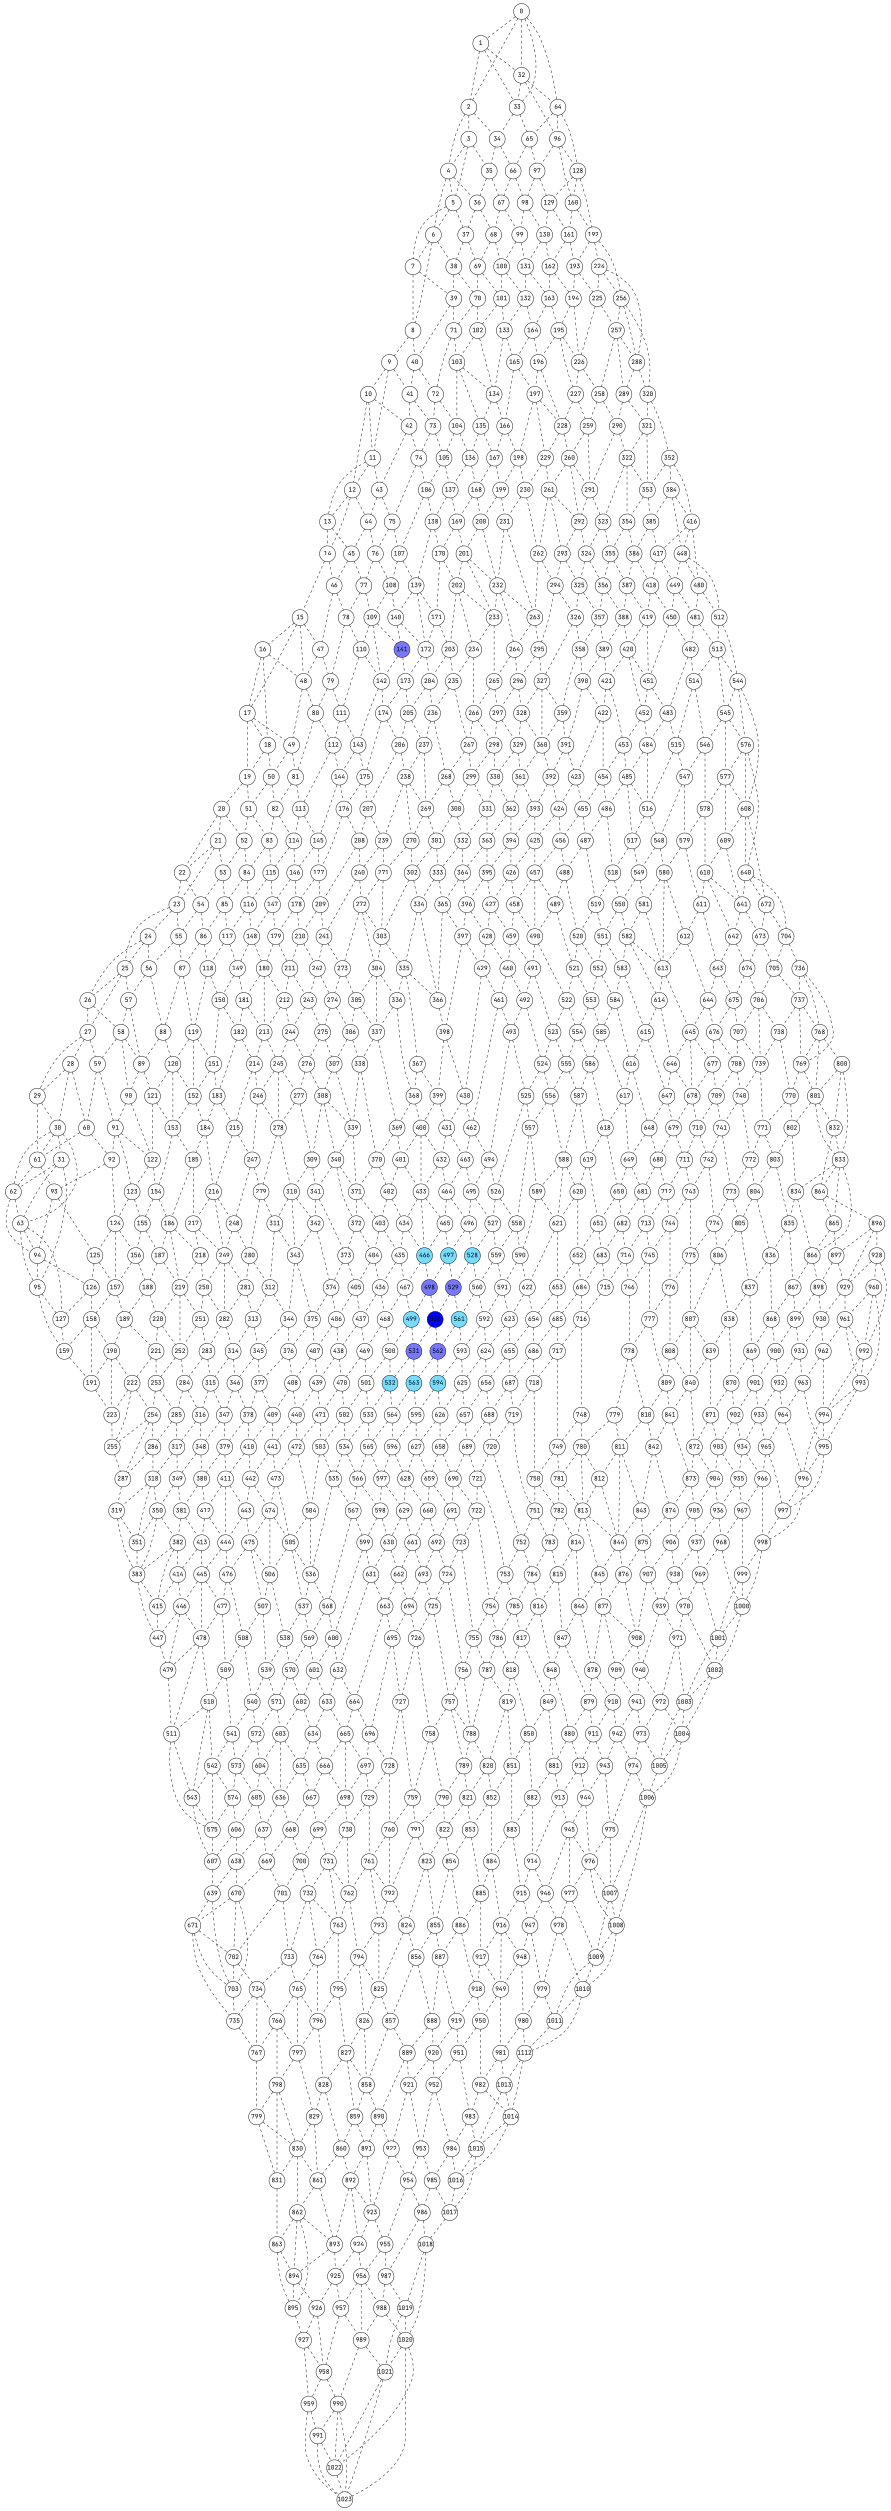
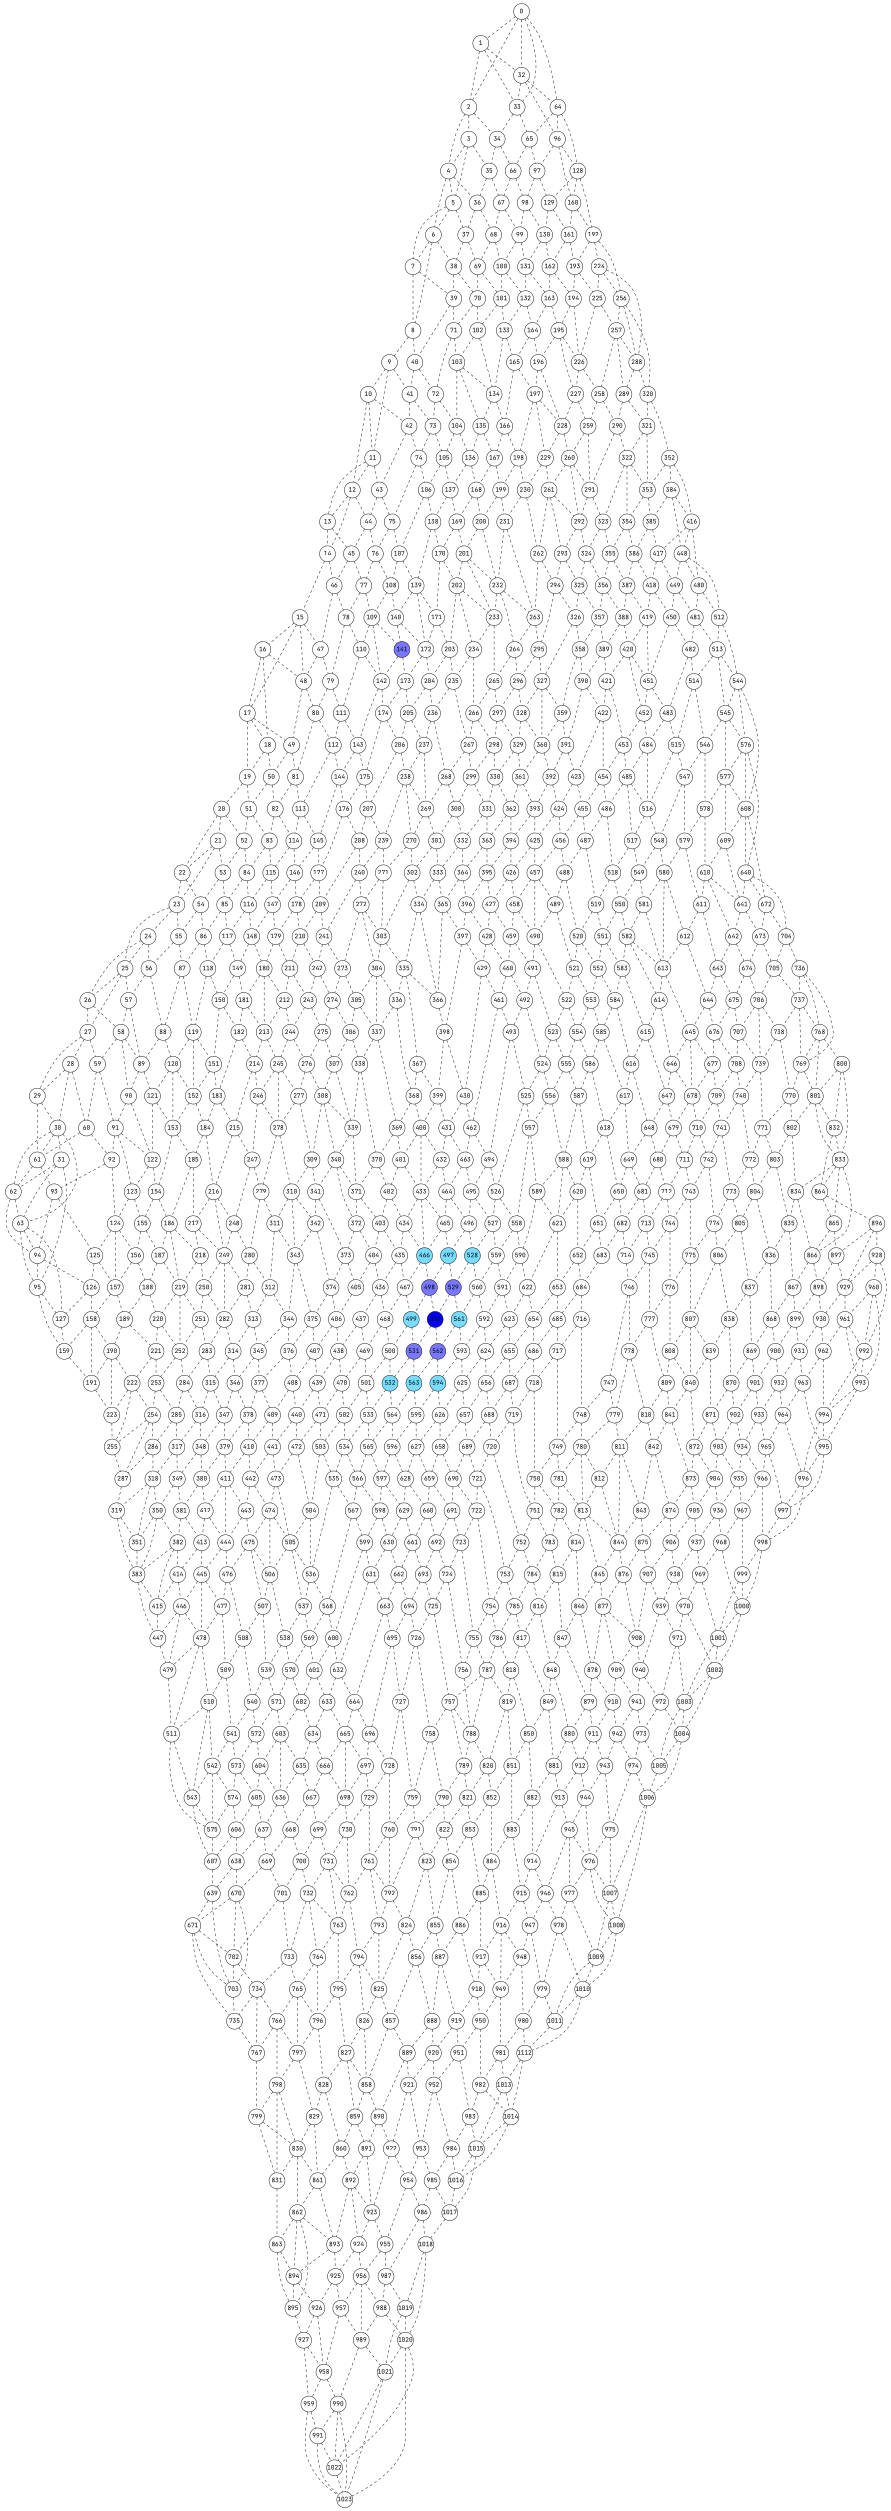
(605, 1288) -> none
(358, 1303) -> none
none -> (609, 1383)
(456, 1686) -> (468, 1686)
